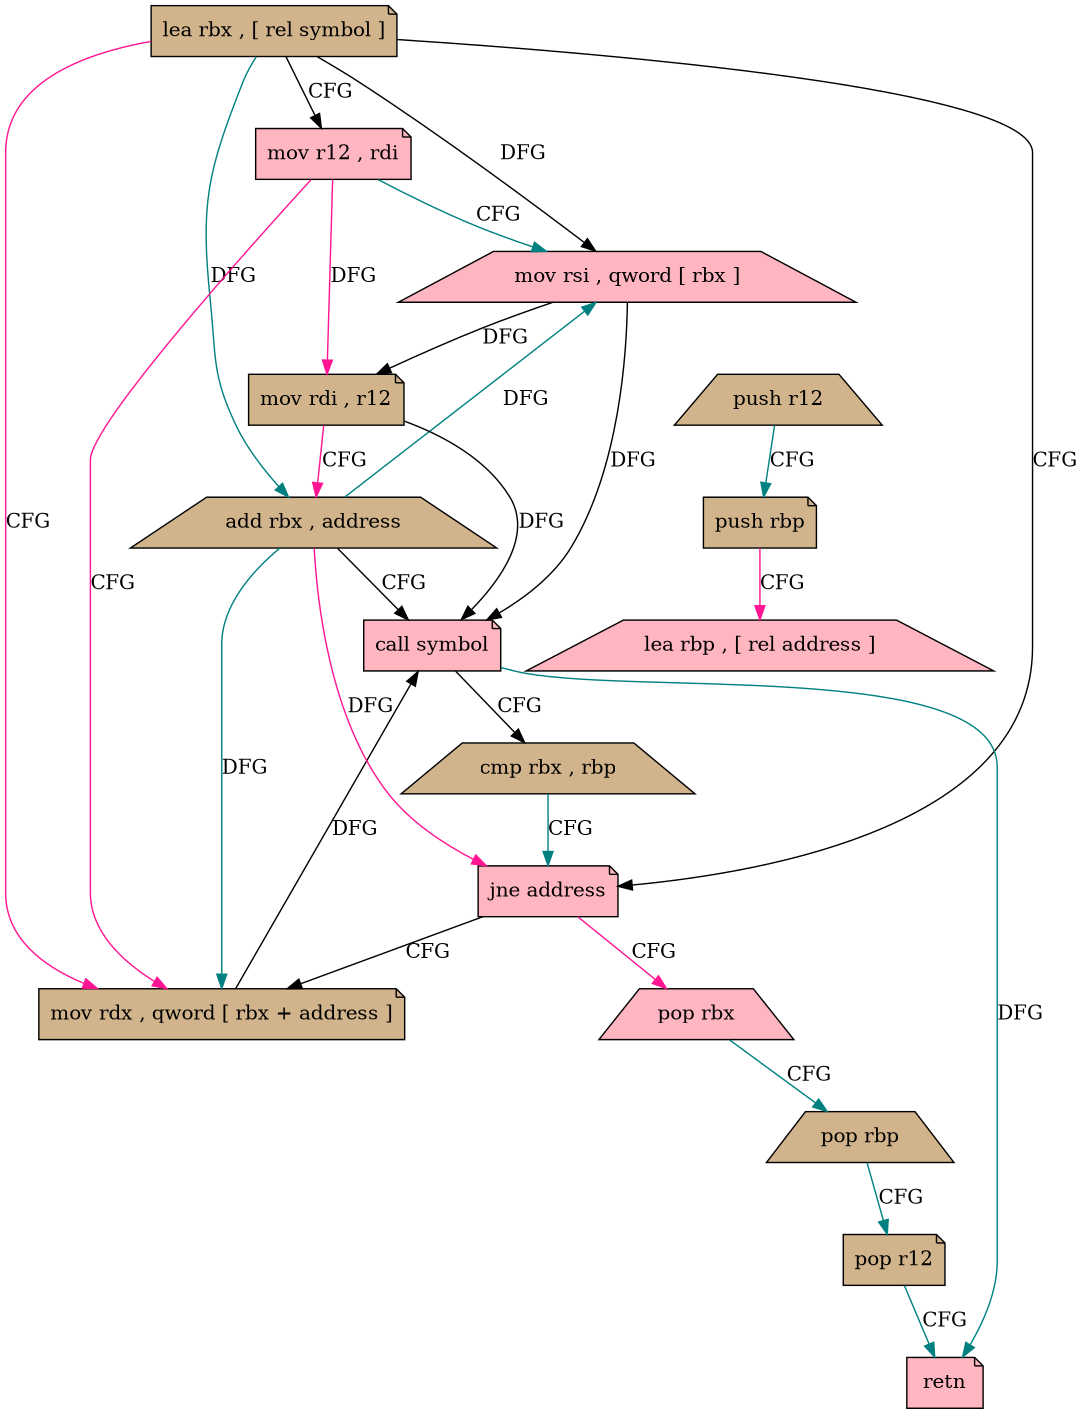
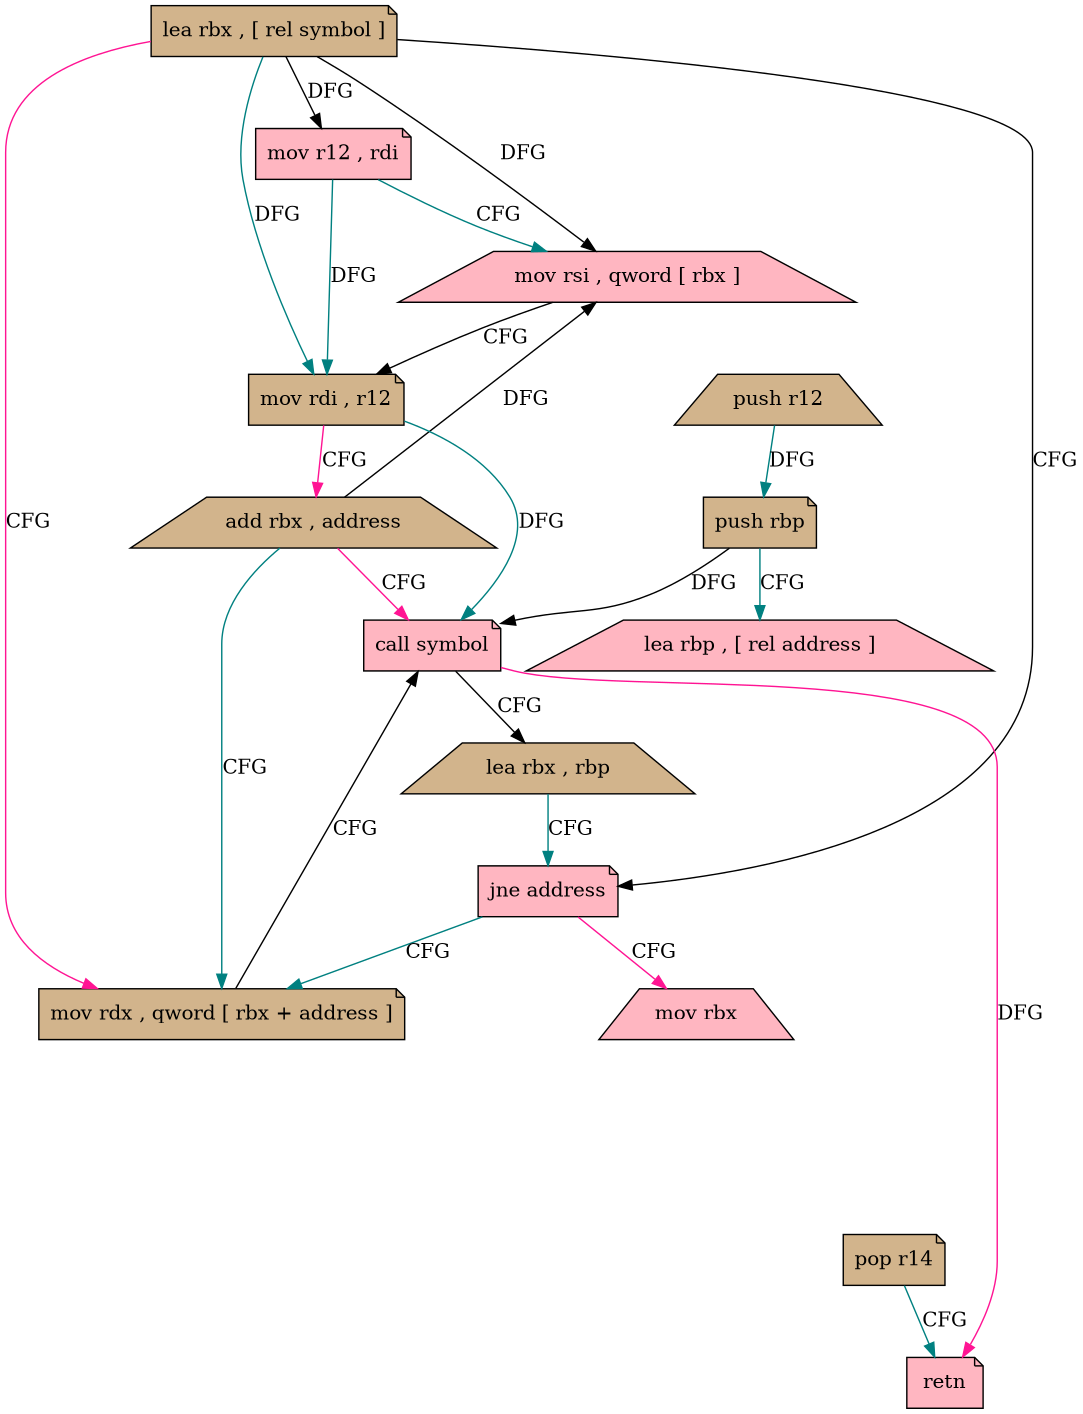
(331, 93) -> (331, 93)
(330, 270) -> (330, 270)
(208, 276) -> (251, 213)
(506, 338) -> (506, 338)
(465, 404) -> (465, 404)
(792, 461) -> (792, 461)
(602, 476) -> (628, 602)
(509, 495) -> (509, 495)
(90, 554) -> none
(760, 577) -> (760, 577)
(368, 579) -> (368, 579)
(351, 728) -> none
(245, 768) -> (245, 768)
(548, 768) -> (548, 768)
(997, 795) -> (997, 795)
(355, 830) -> (355, 830)
(392, 950) -> (392, 950)
(696, 1014) -> (696, 1014)
(860, 1137) -> none
(894, 1260) -> (894, 1260)
